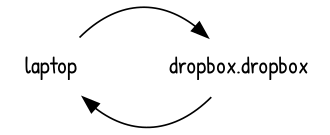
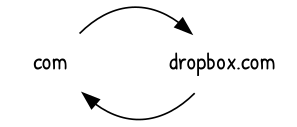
(51, 67) -> (51, 63)
(239, 67) -> (223, 63)
